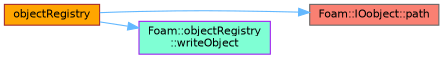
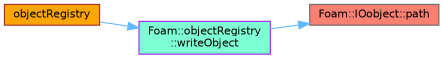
(199, 11) -> (285, 27)
